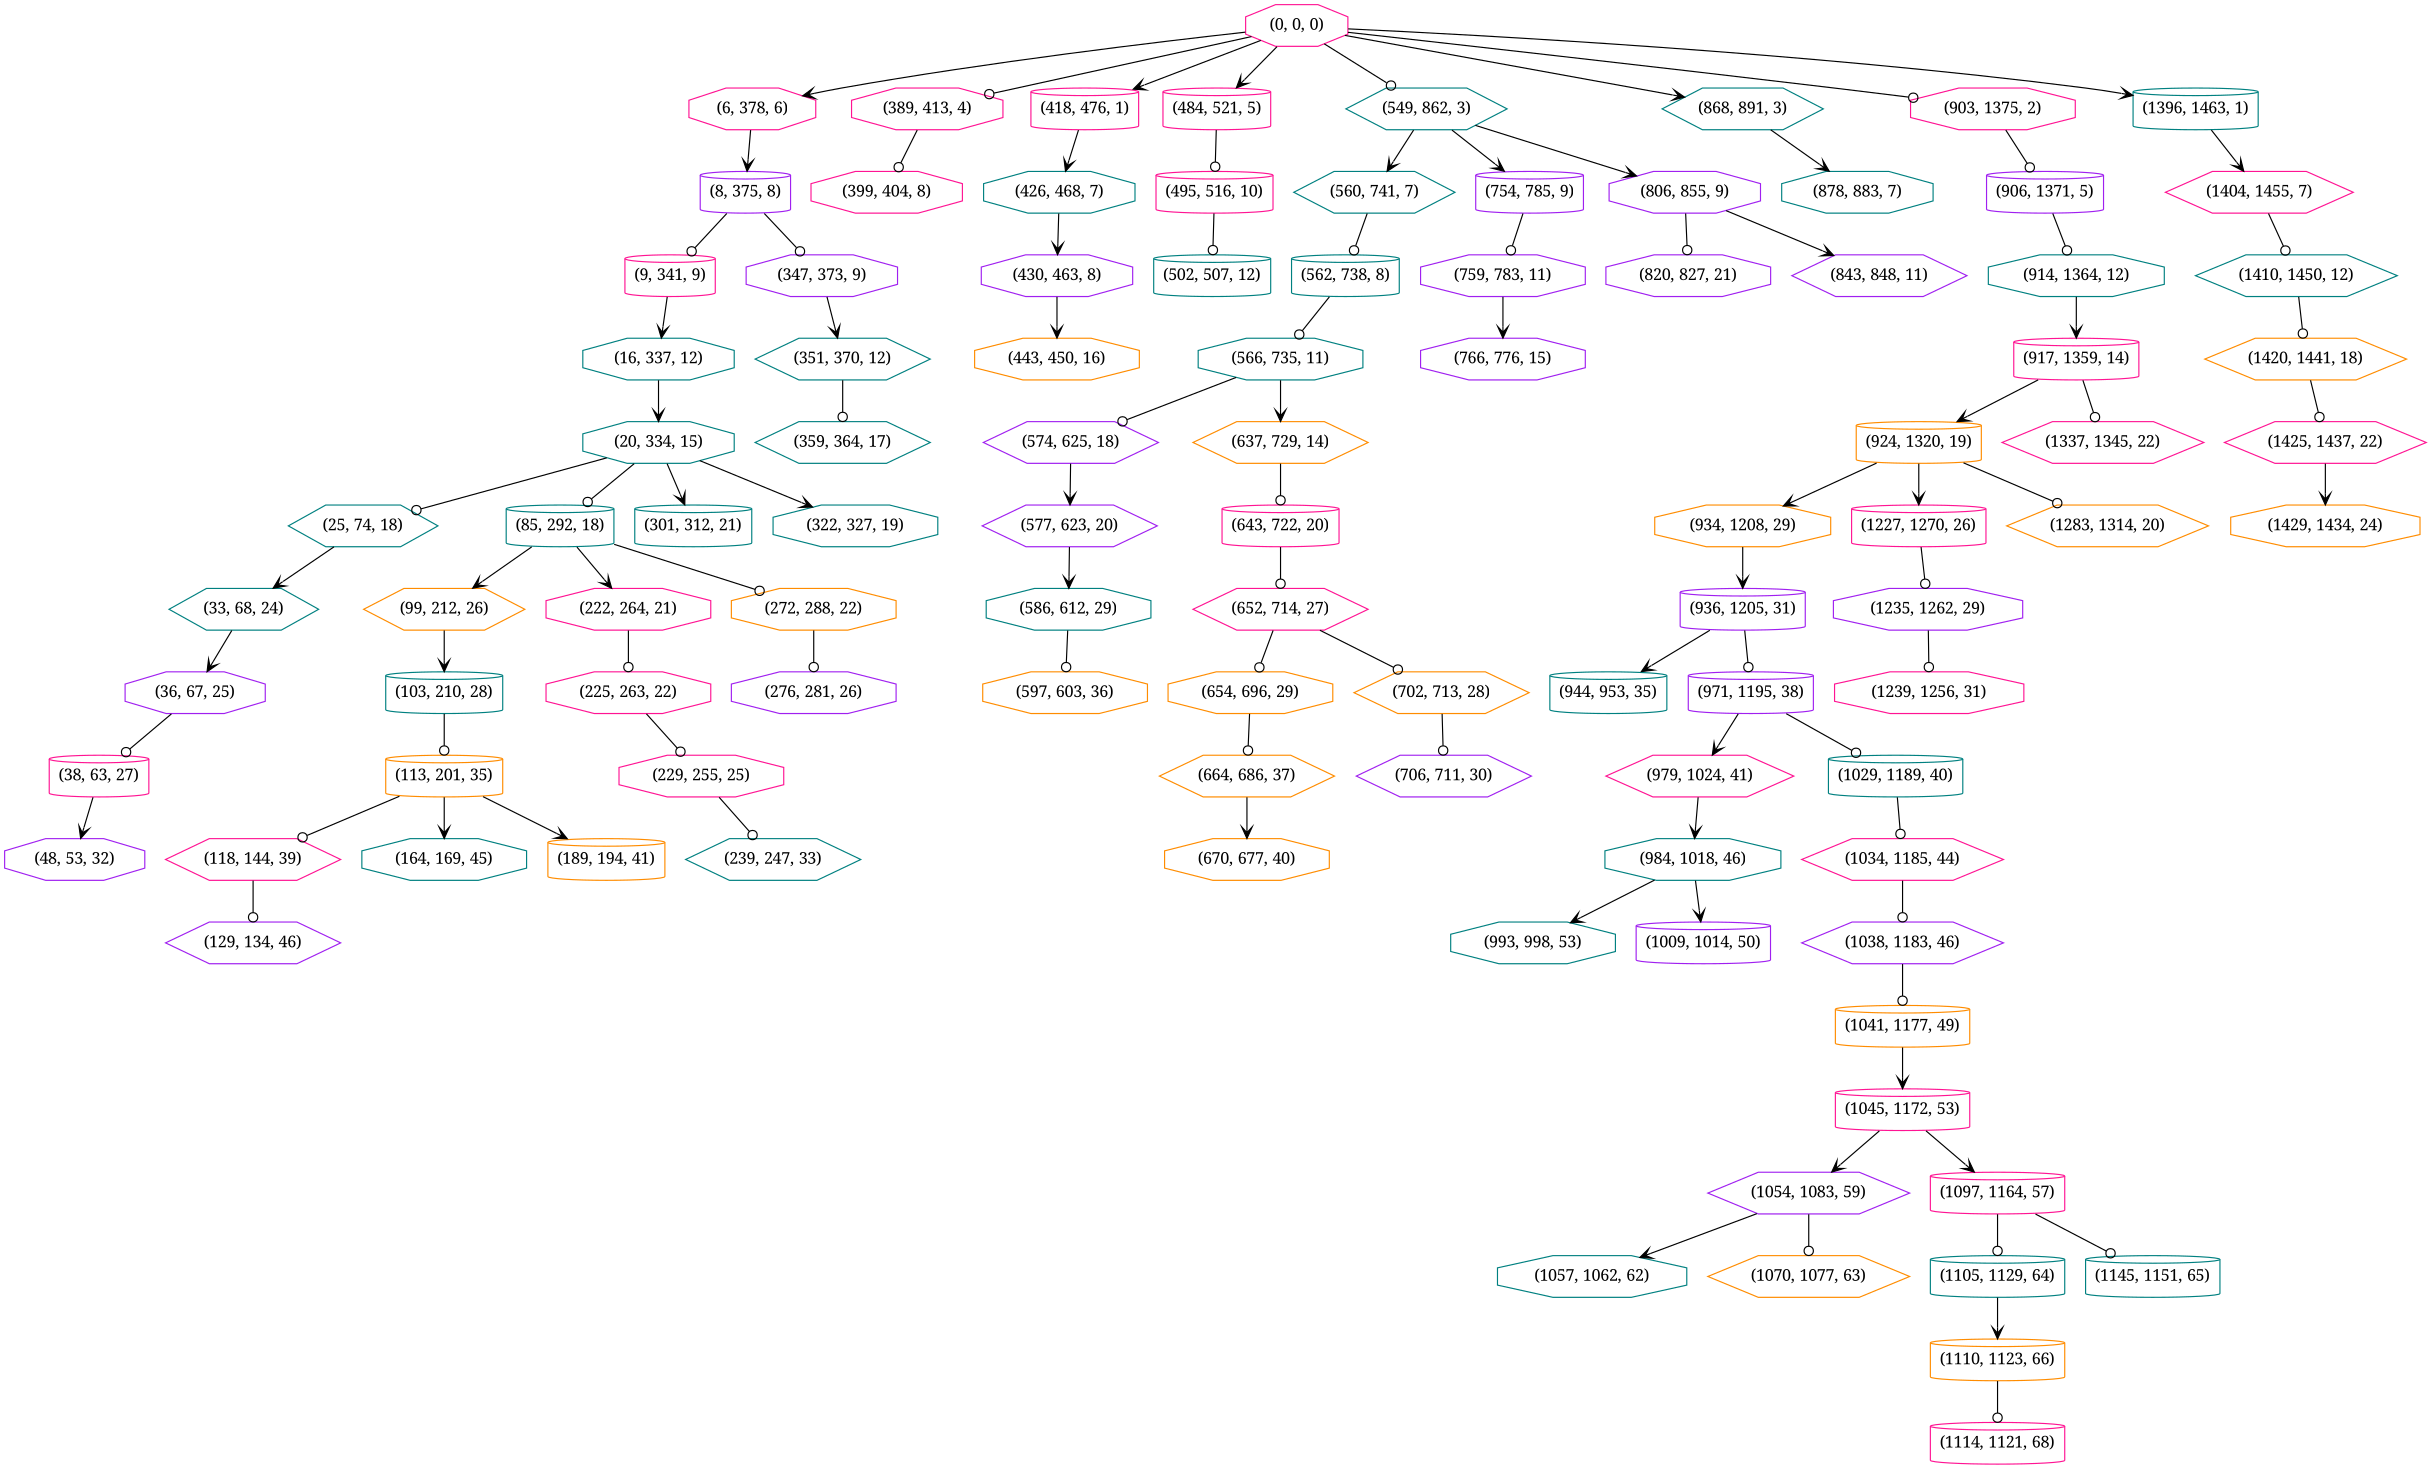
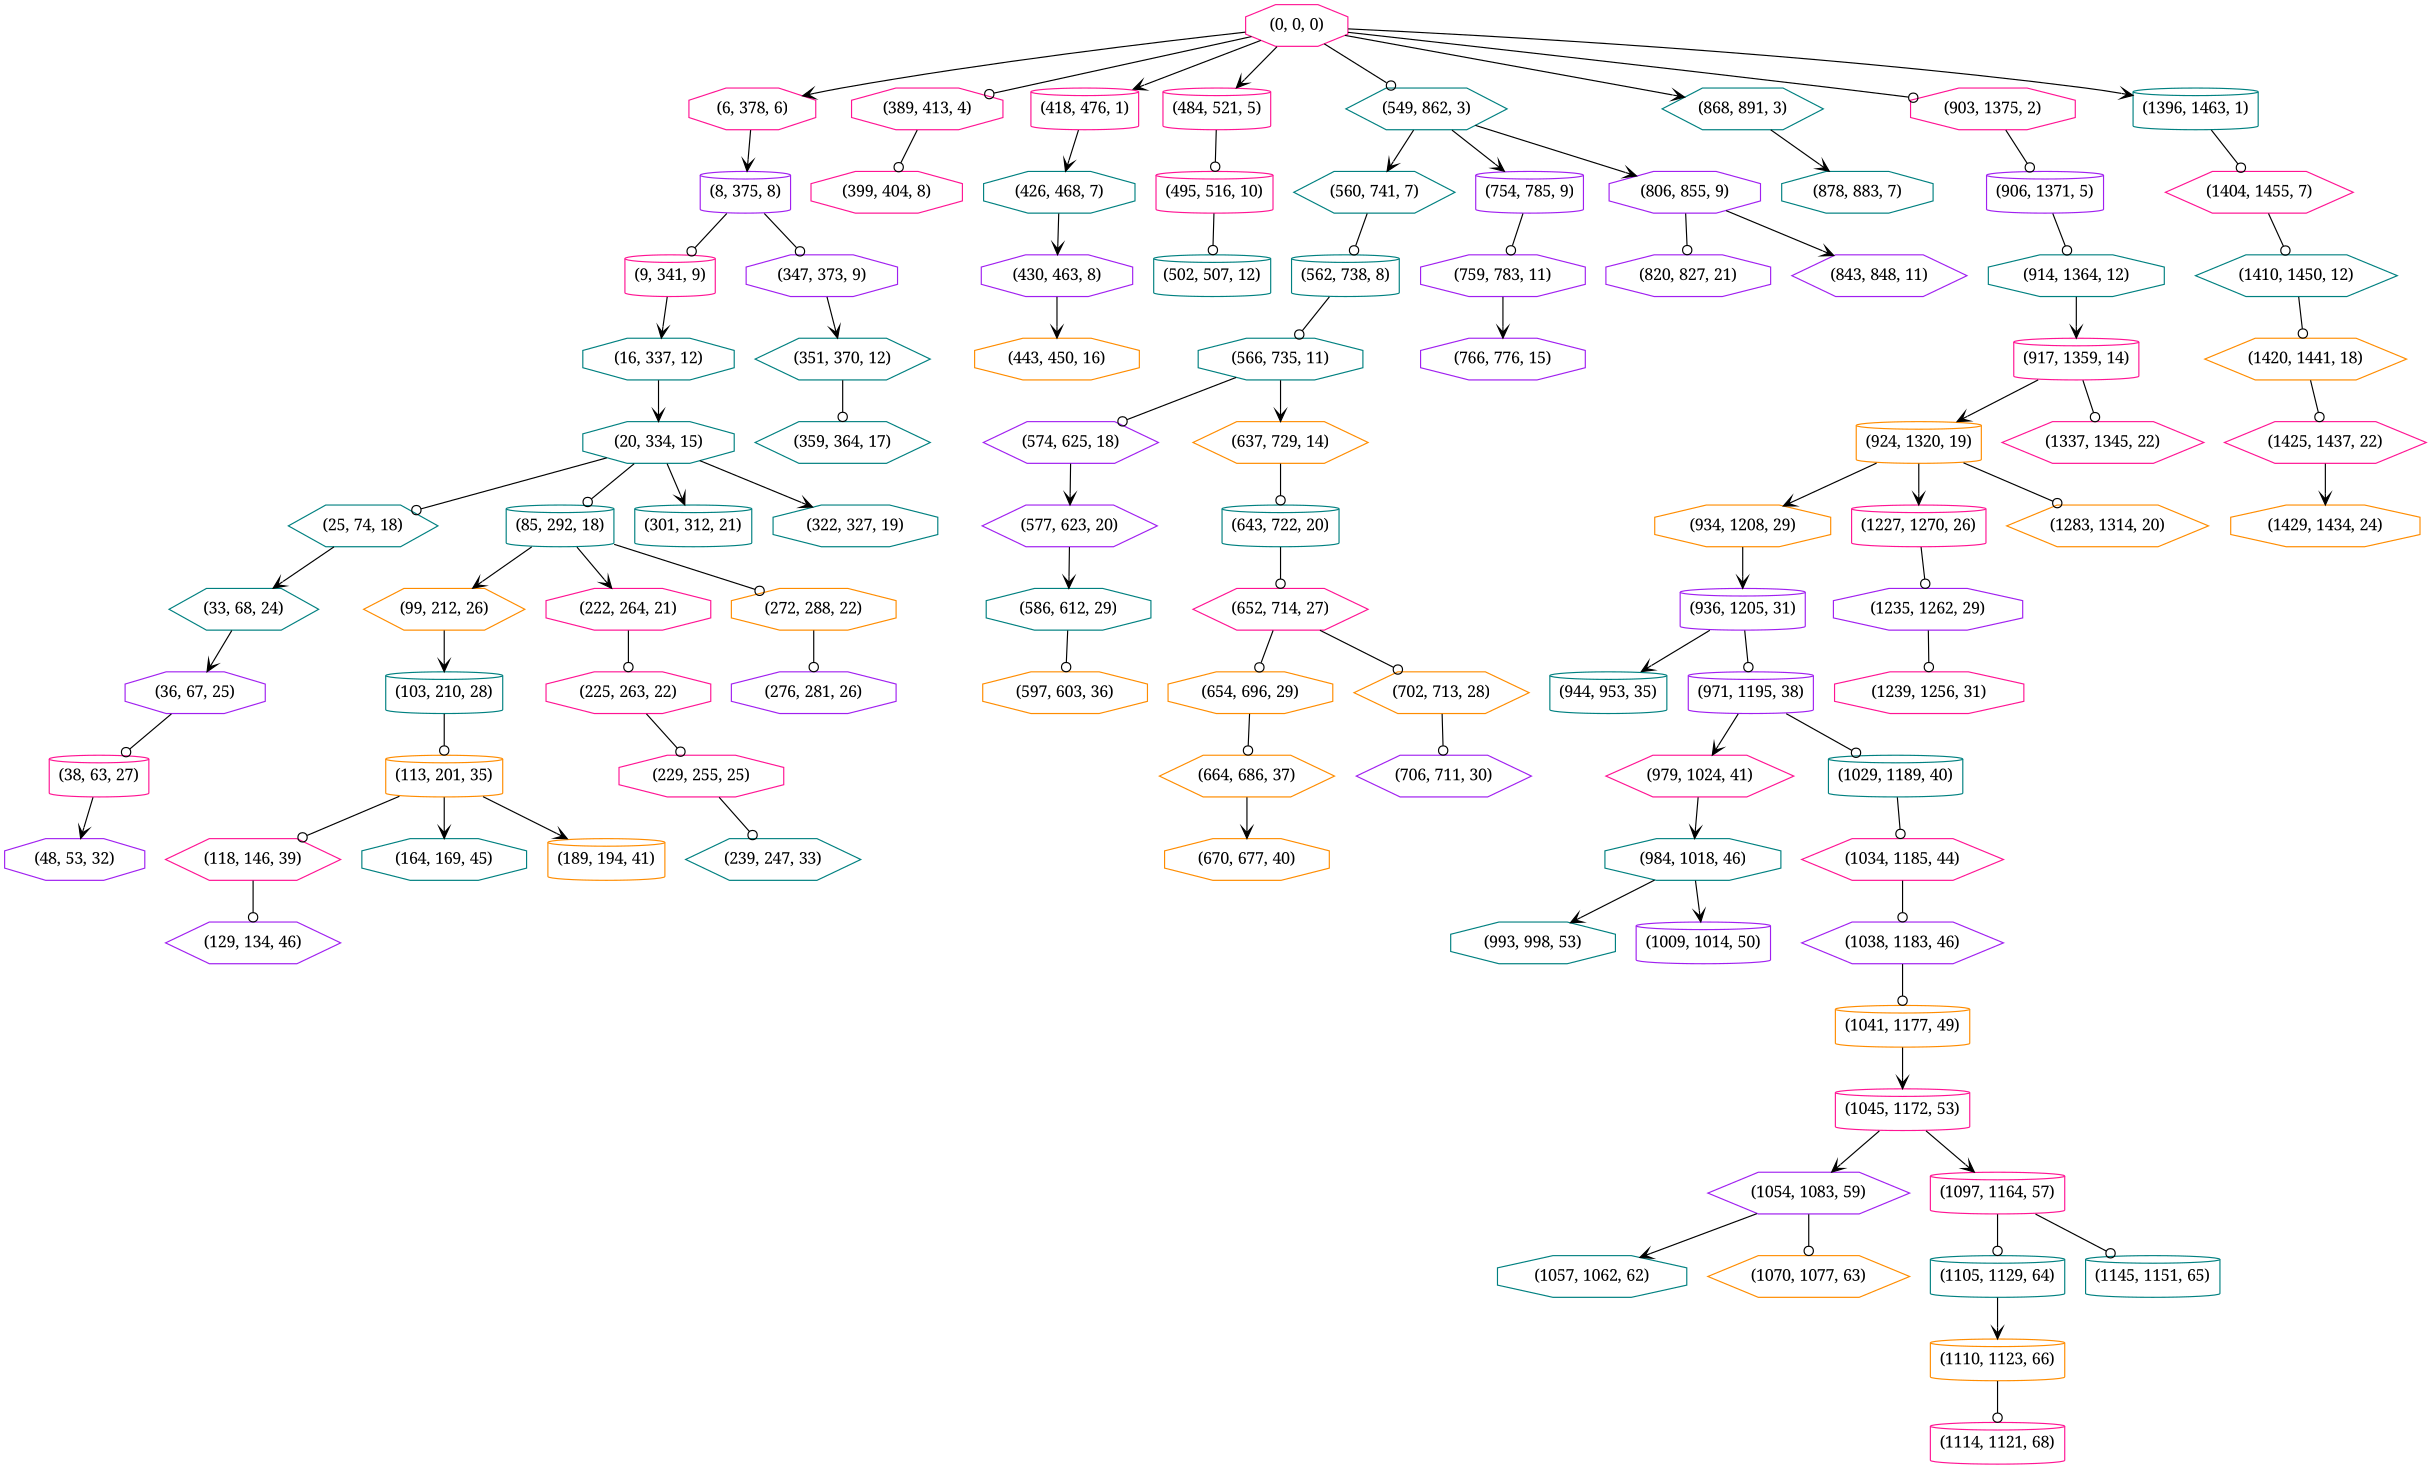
(2224, 146) -> (2225, 147)
(1281, 526) -> (1281, 526)
(253, 859) -> (253, 859)
